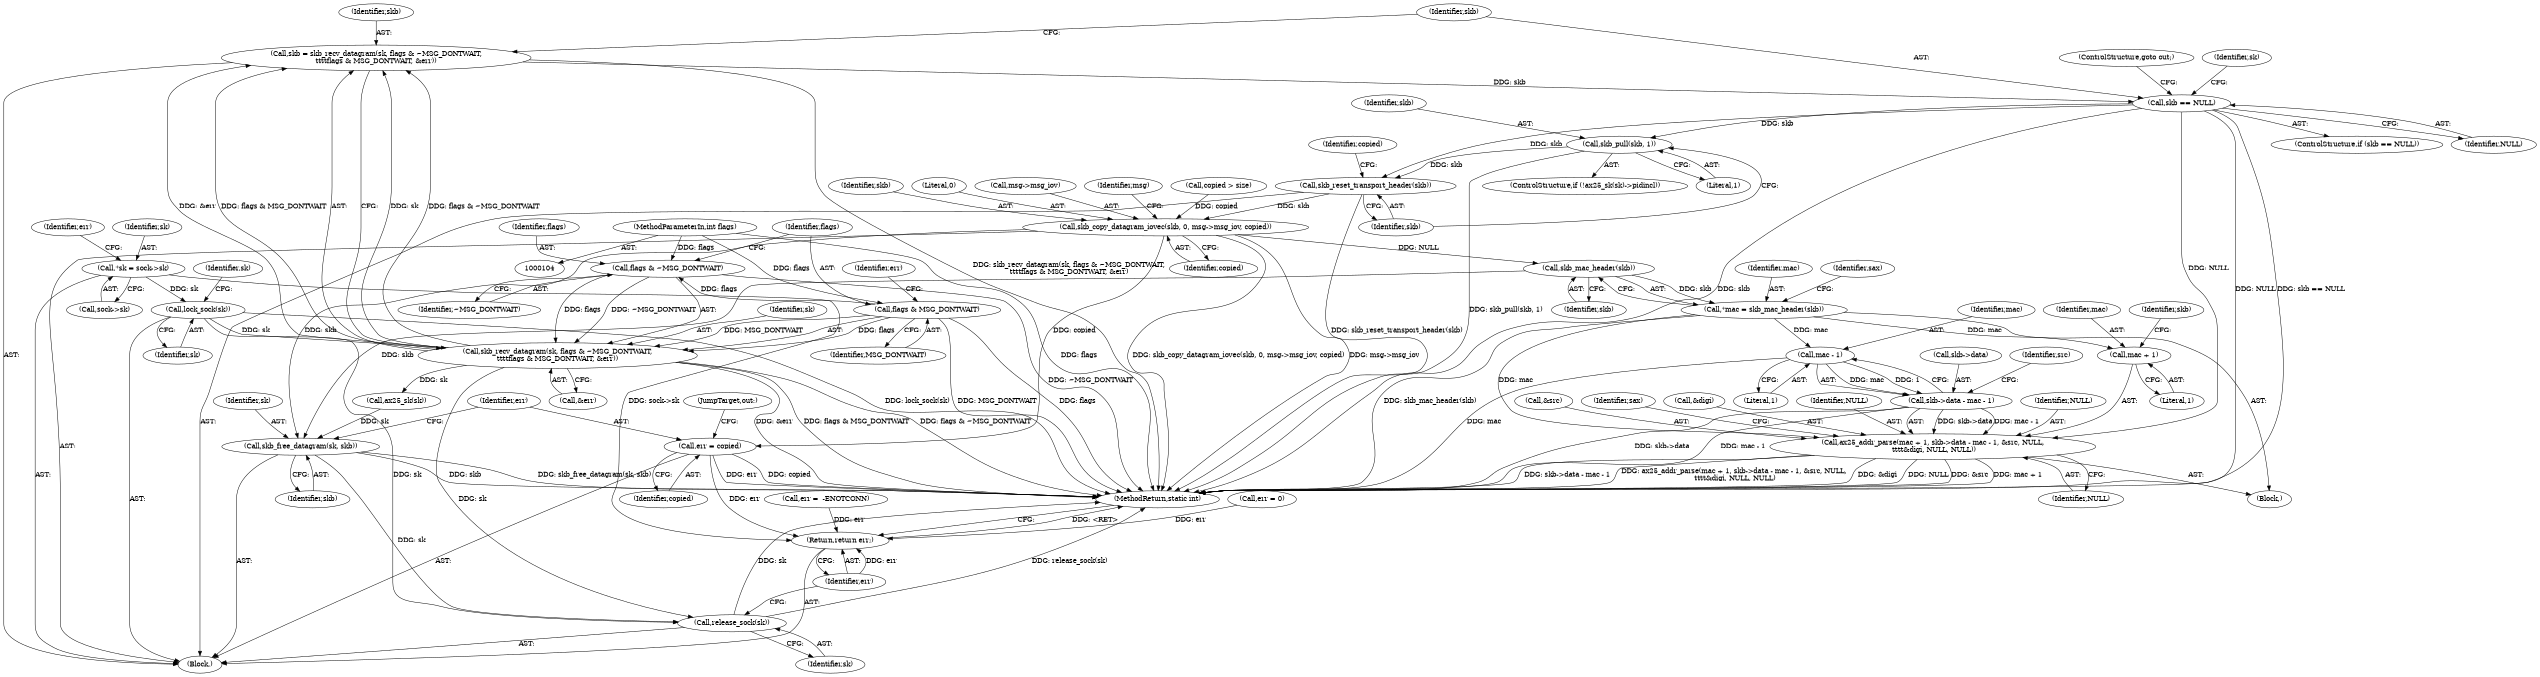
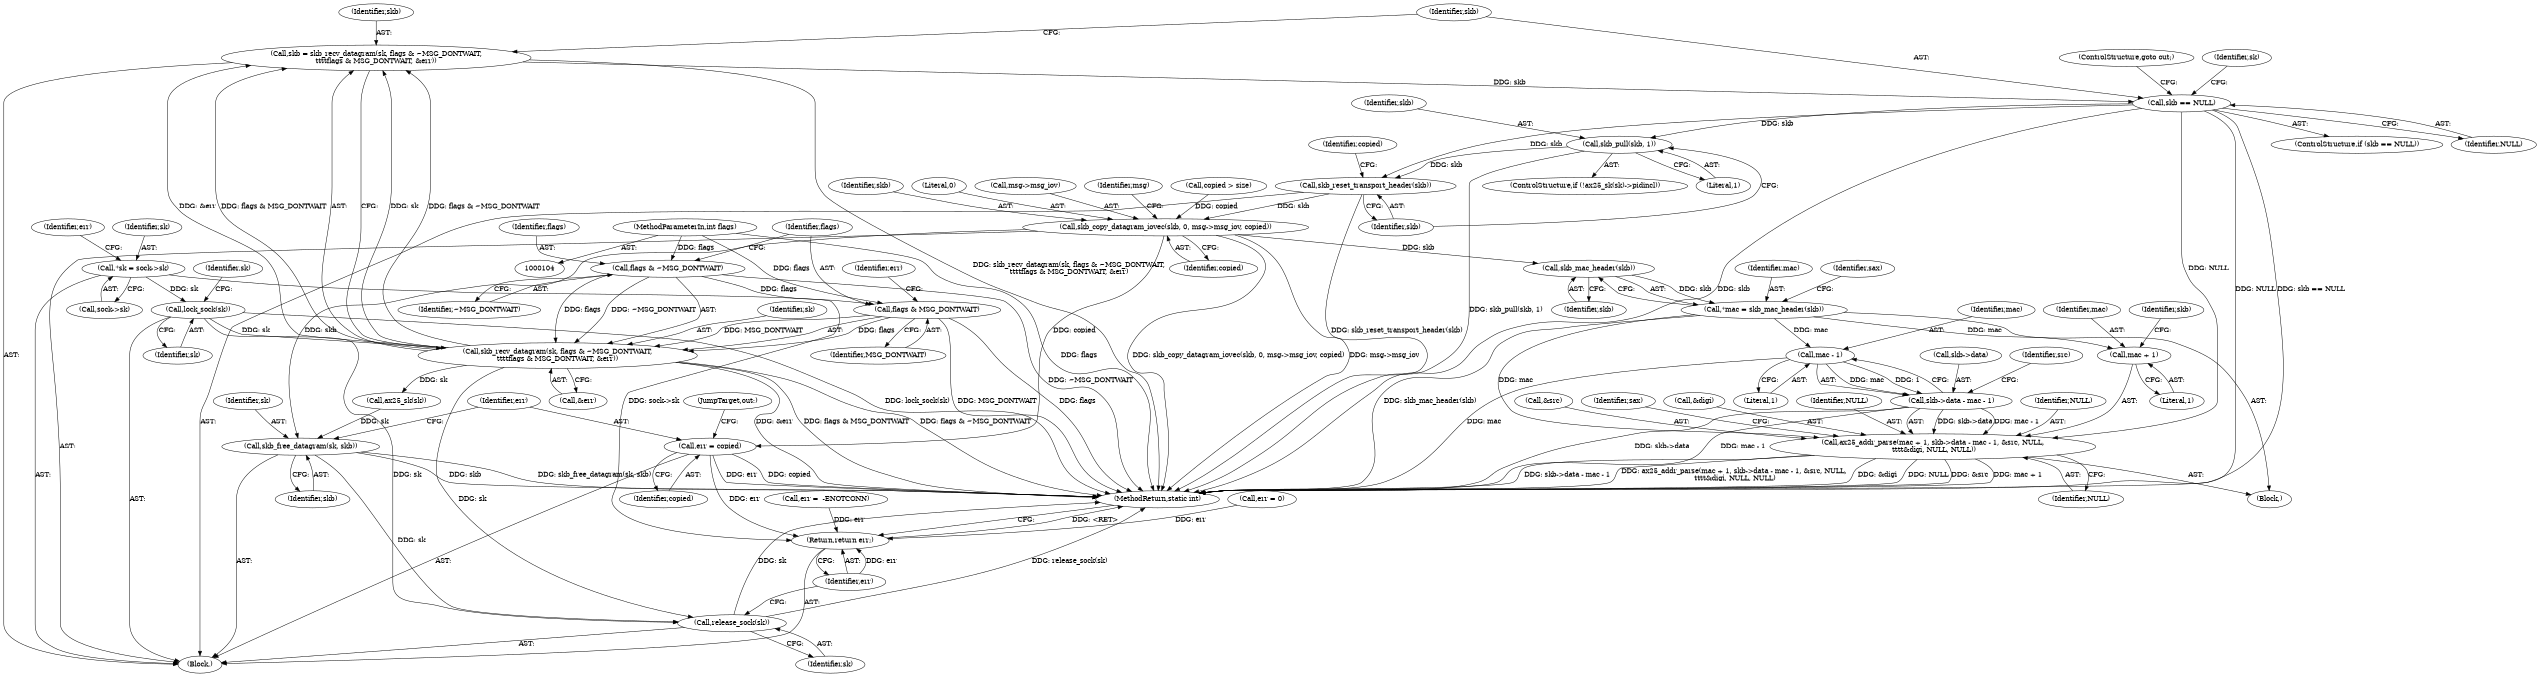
(1418, 248) -> (1418, 248)
(885, 281) -> none
(777, 300) -> (767, 294)
